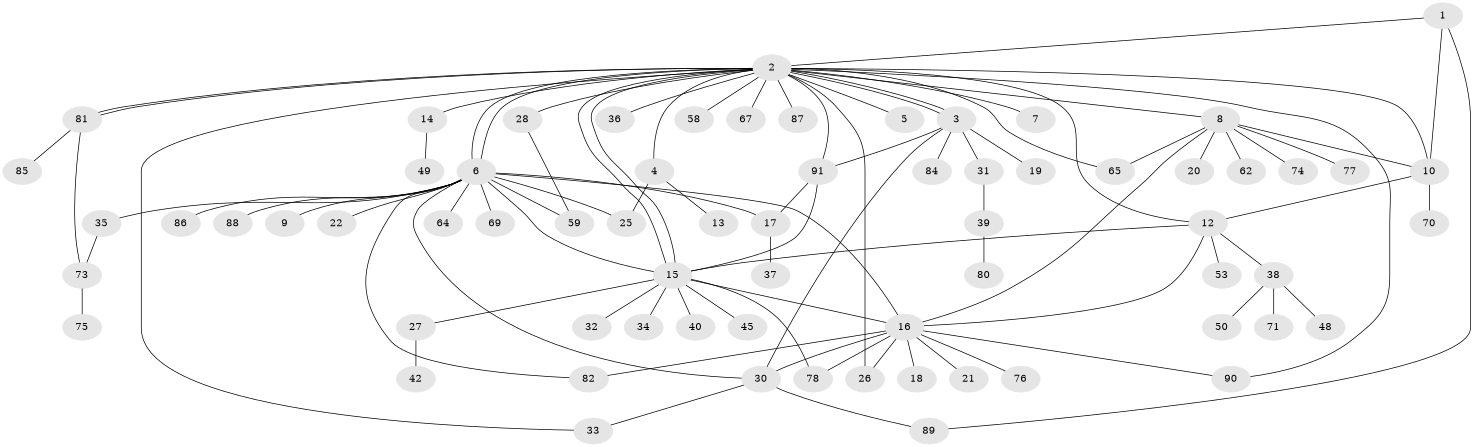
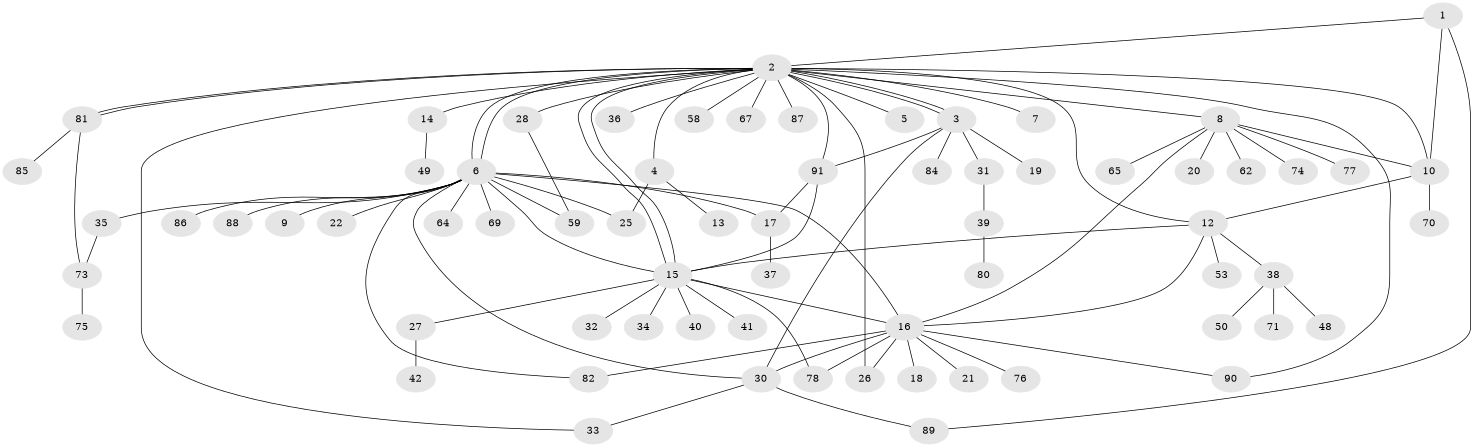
(976, 104) -> none
(748, 327) -> (748, 327)
